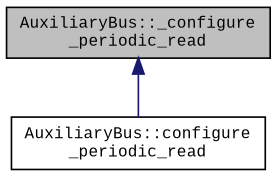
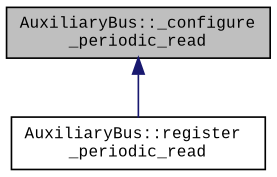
(138, 143) -> (138, 143)
